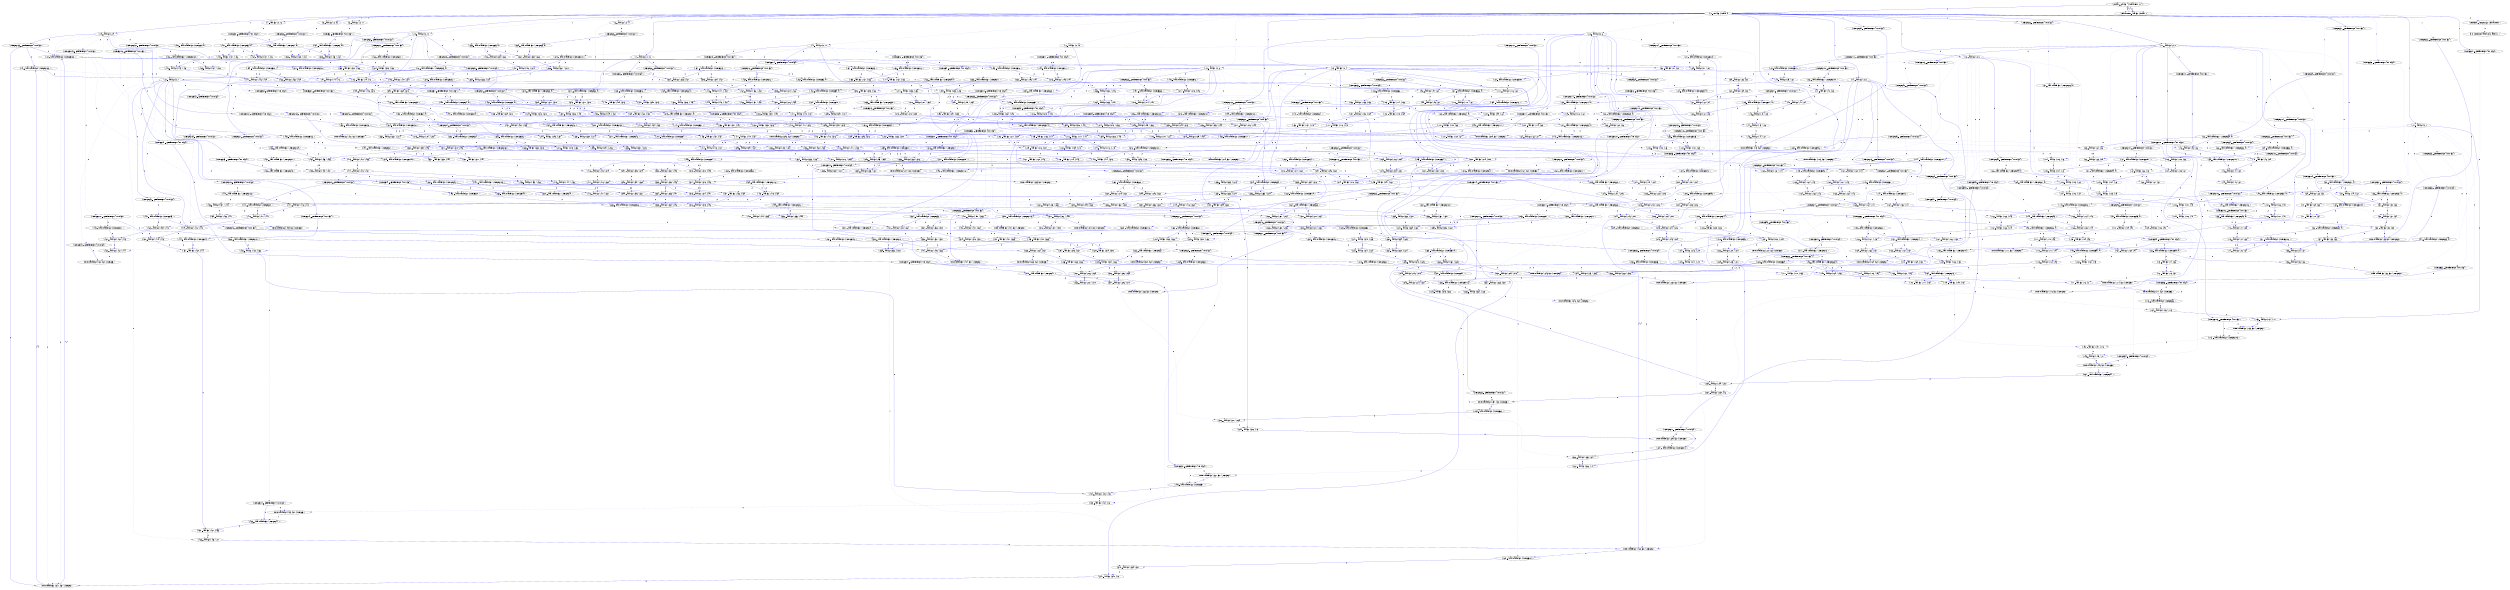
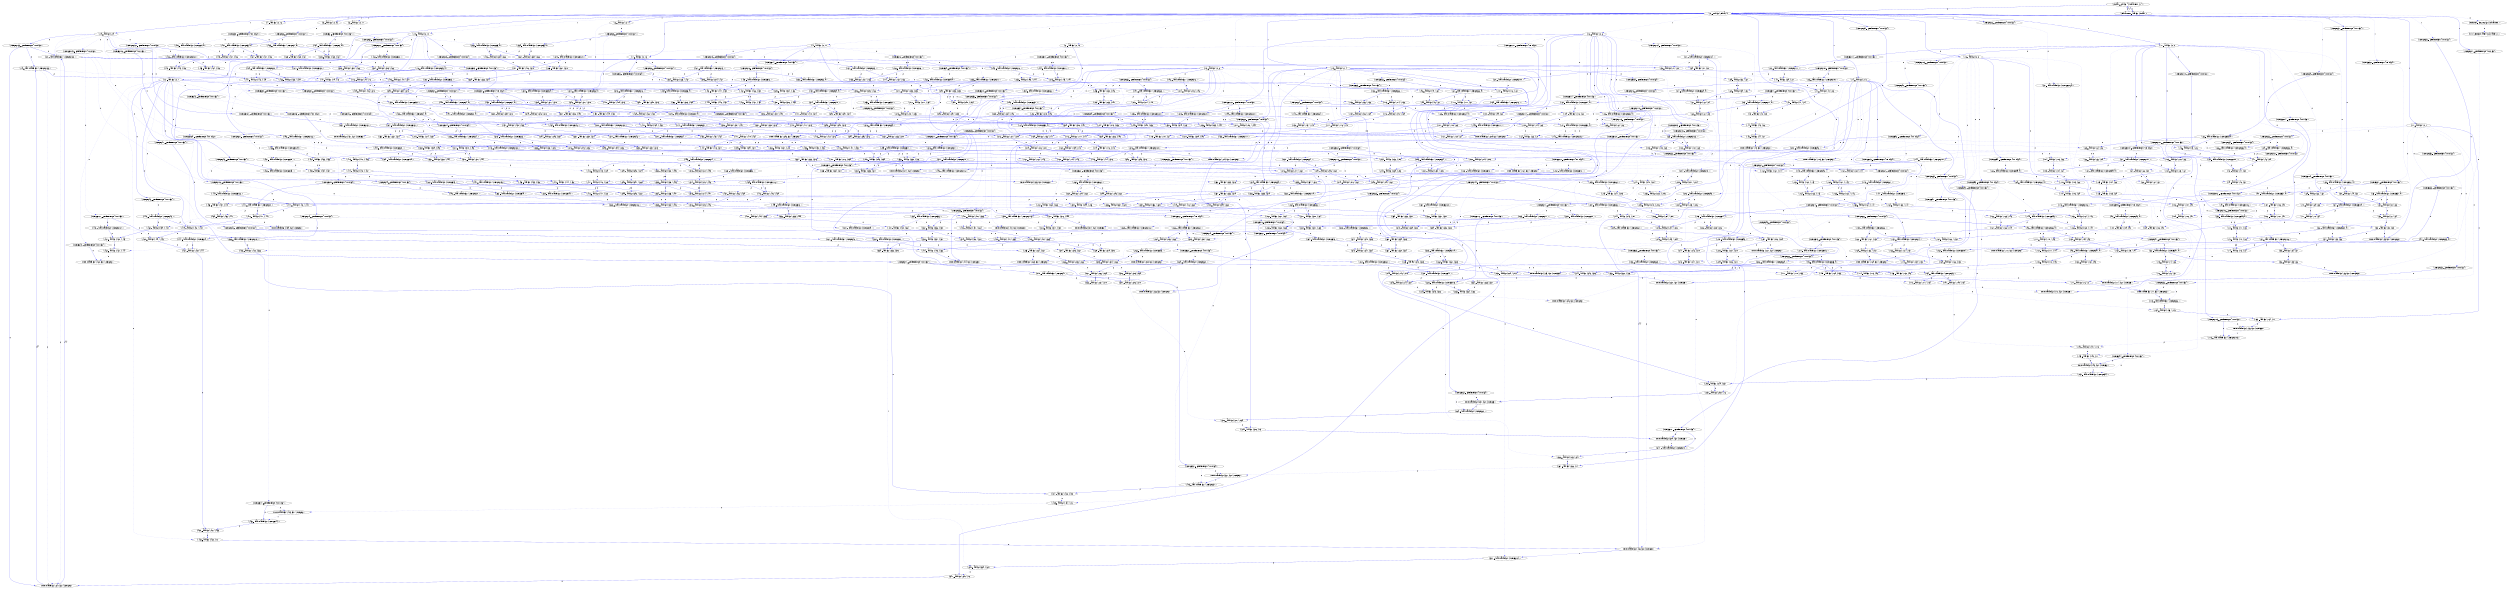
(1413, 262) -> (1413, 262)
